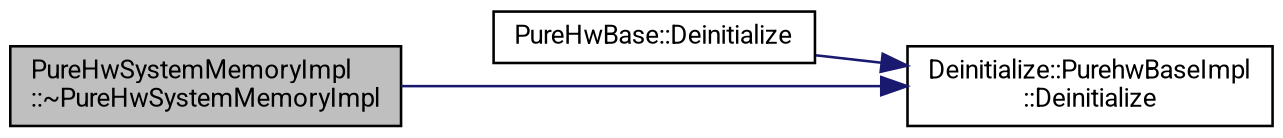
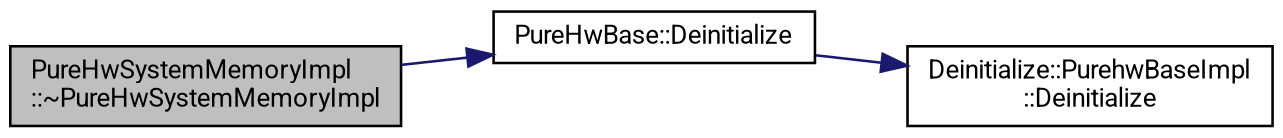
(641, 86) -> (434, 61)
